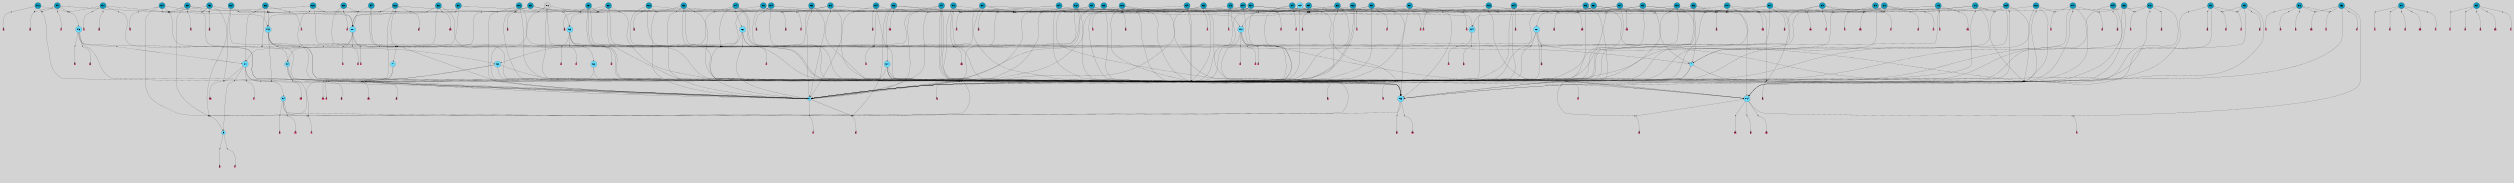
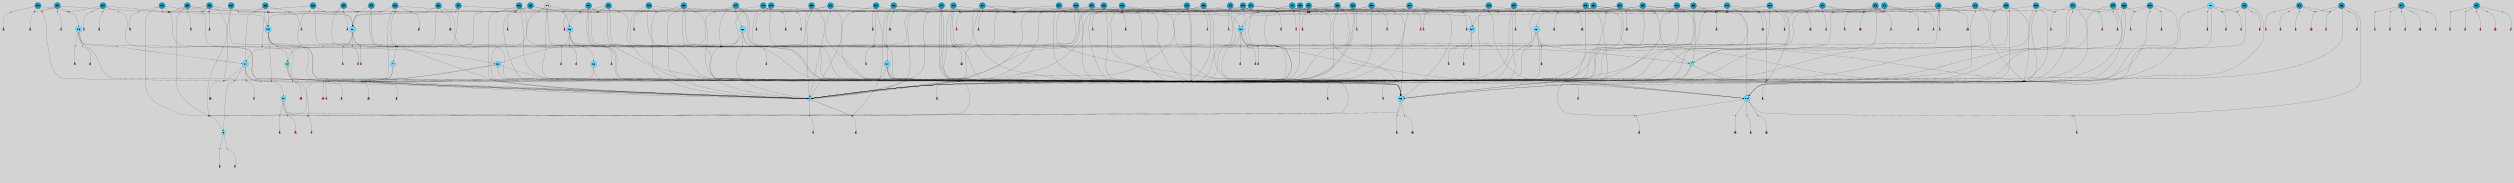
(1300, 6) -> (1300, 6)
(2211, 6) -> (2211, 6)
